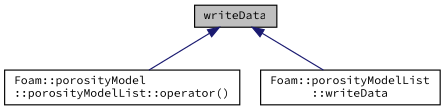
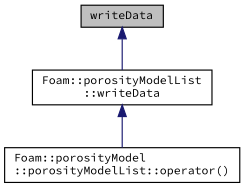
(179, 52) -> (122, 132)
